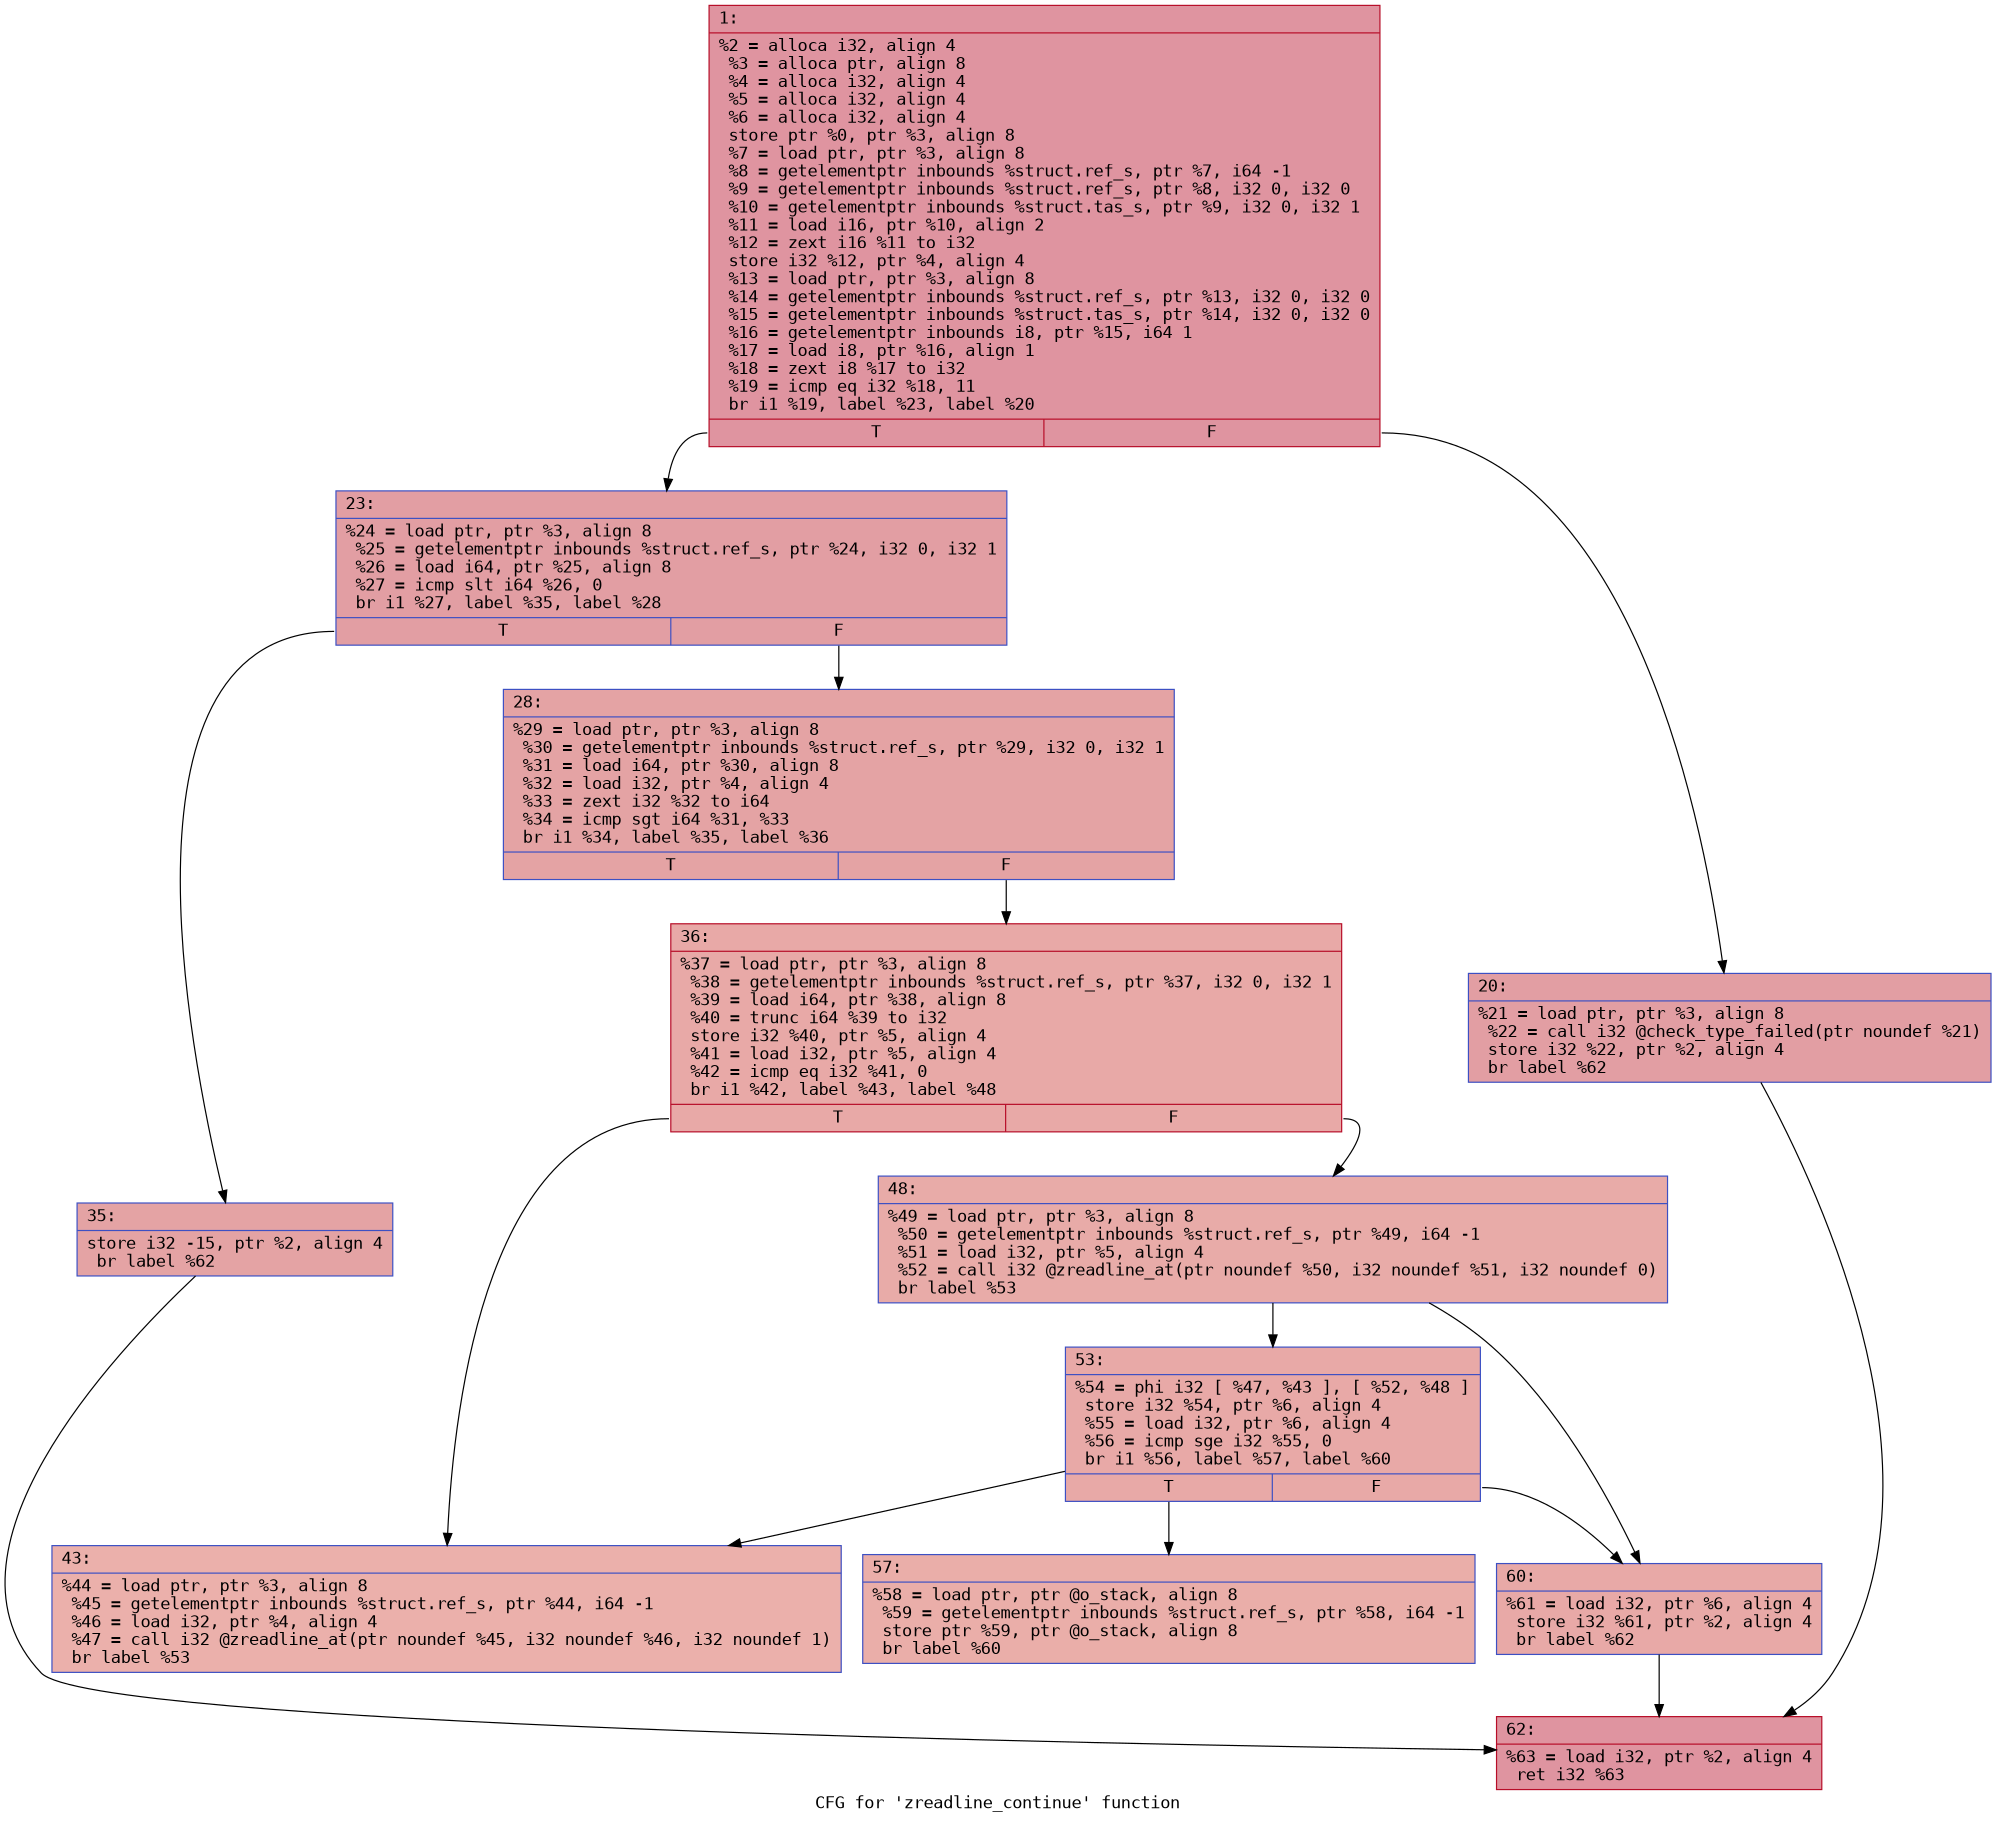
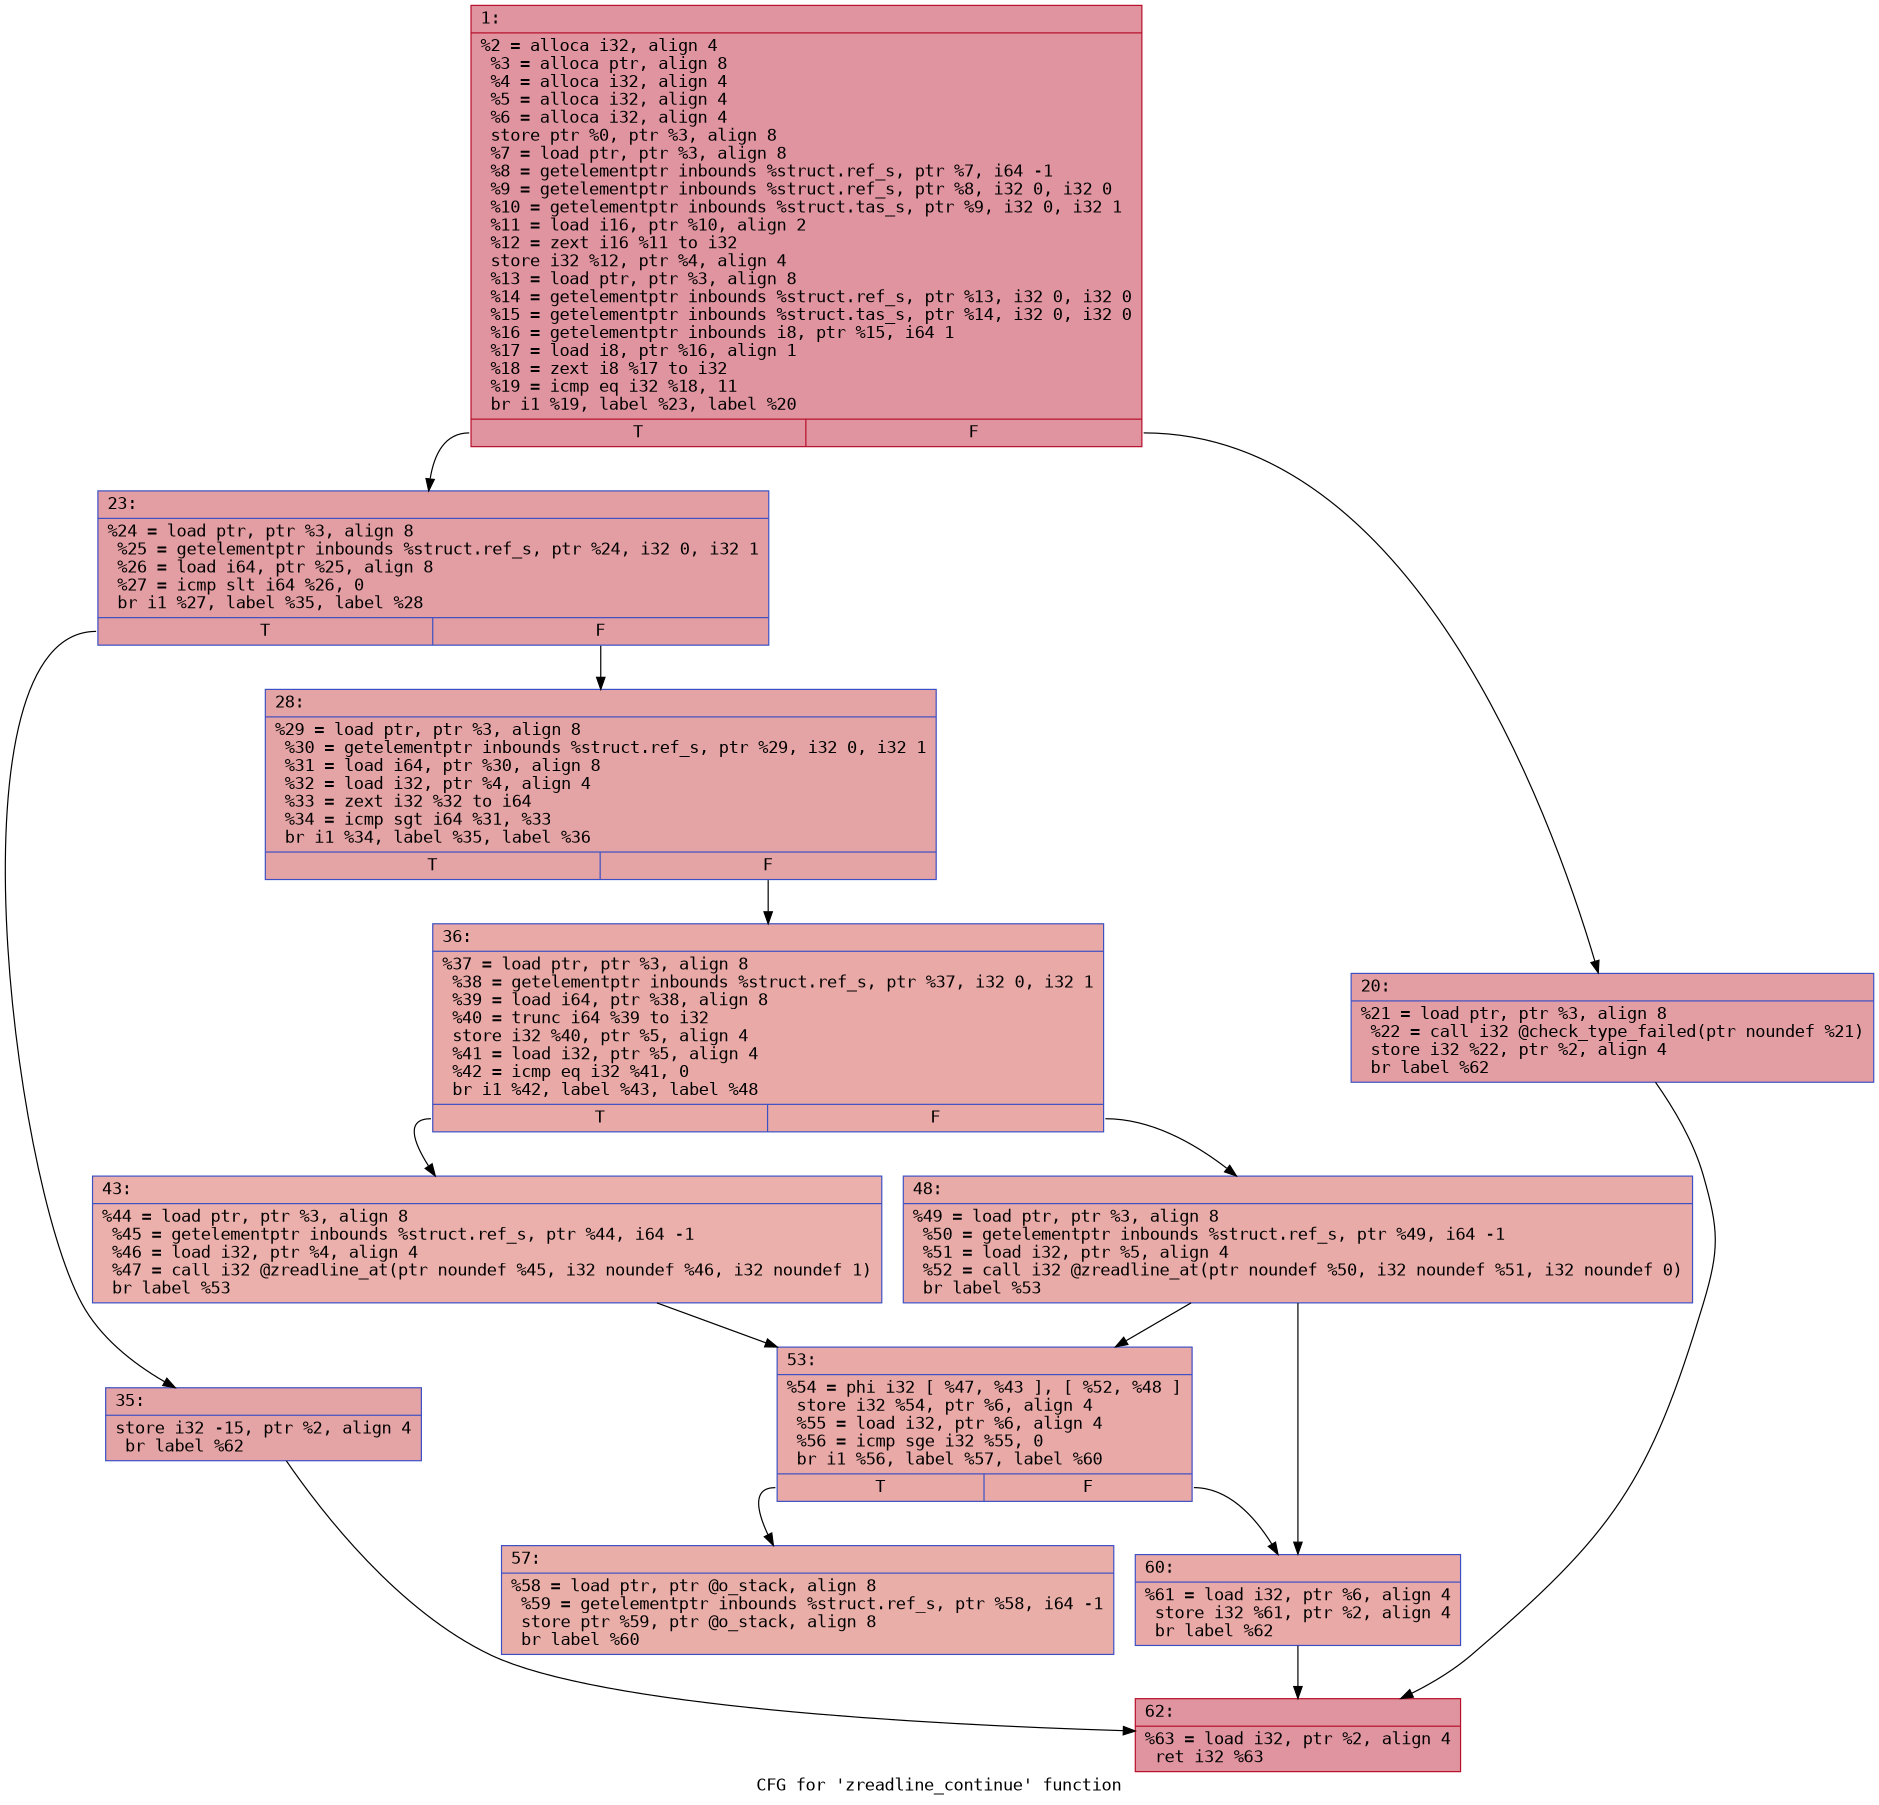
(1006, 1028) -> (768, 1028)
(903, 1507) -> (711, 1323)
